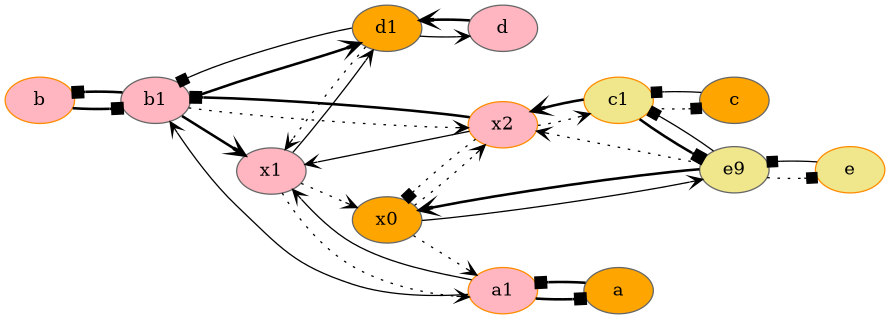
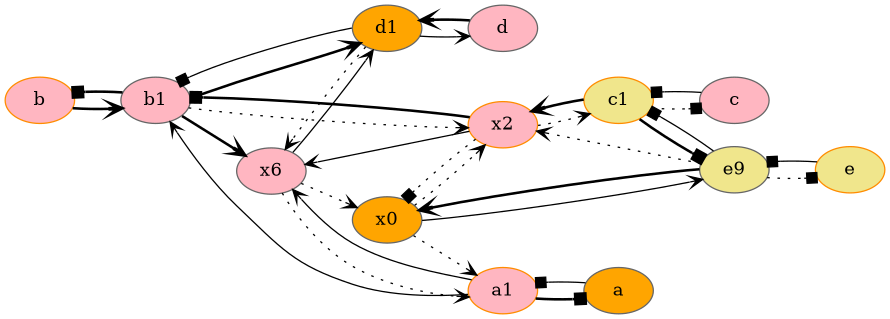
(734, 100) -> (734, 100)
(91, 109) -> (91, 109)
(271, 171) -> (271, 171)
(567, 282) -> (567, 282)
